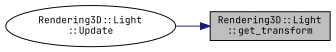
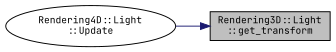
(91, 26) -> (91, 26)
